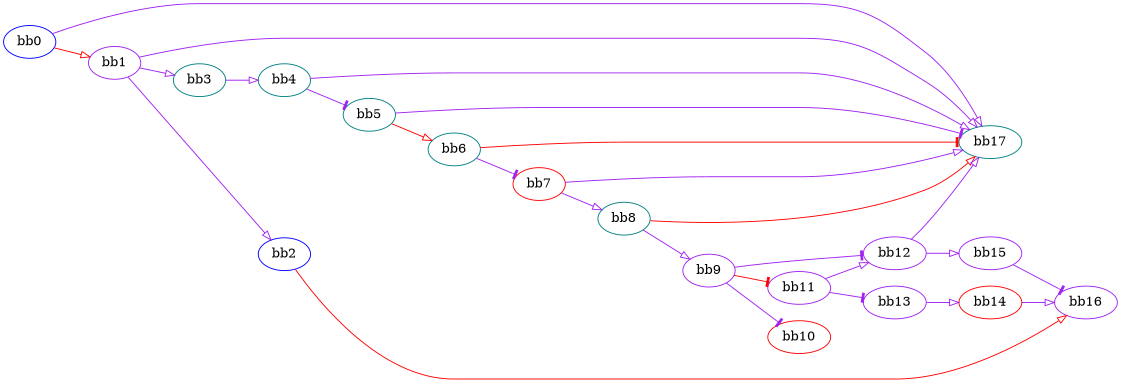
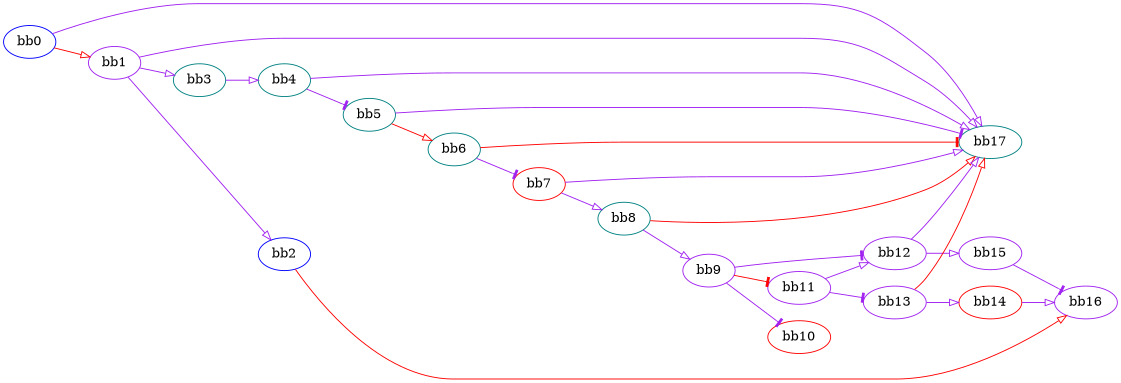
none -> (955, 232)
